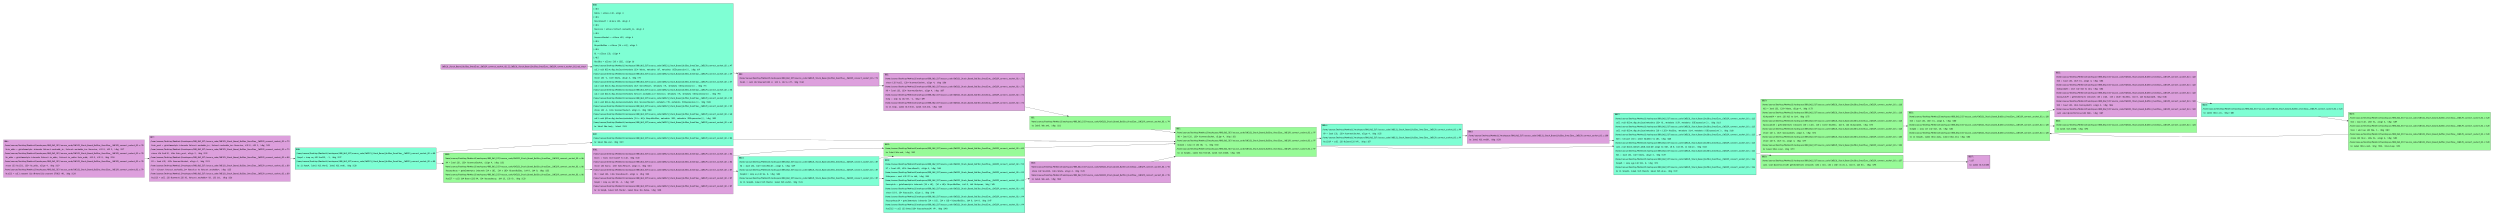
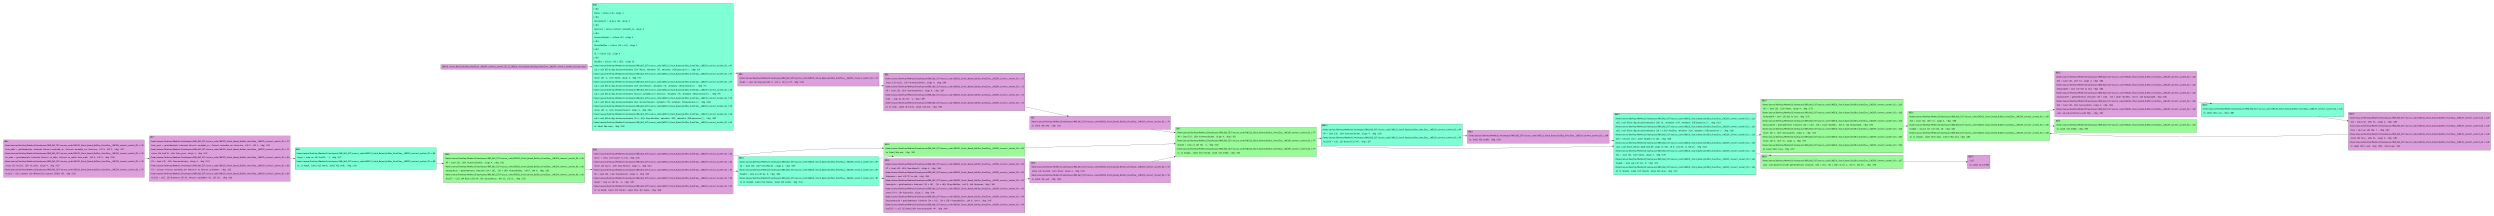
(1100, 123) -> (1100, 123)
(610, 126) -> (609, 126)
(1931, 129) -> (1932, 129)
(2419, 131) -> (2419, 131)
(663, 139) -> none
(954, 186) -> (954, 186)
